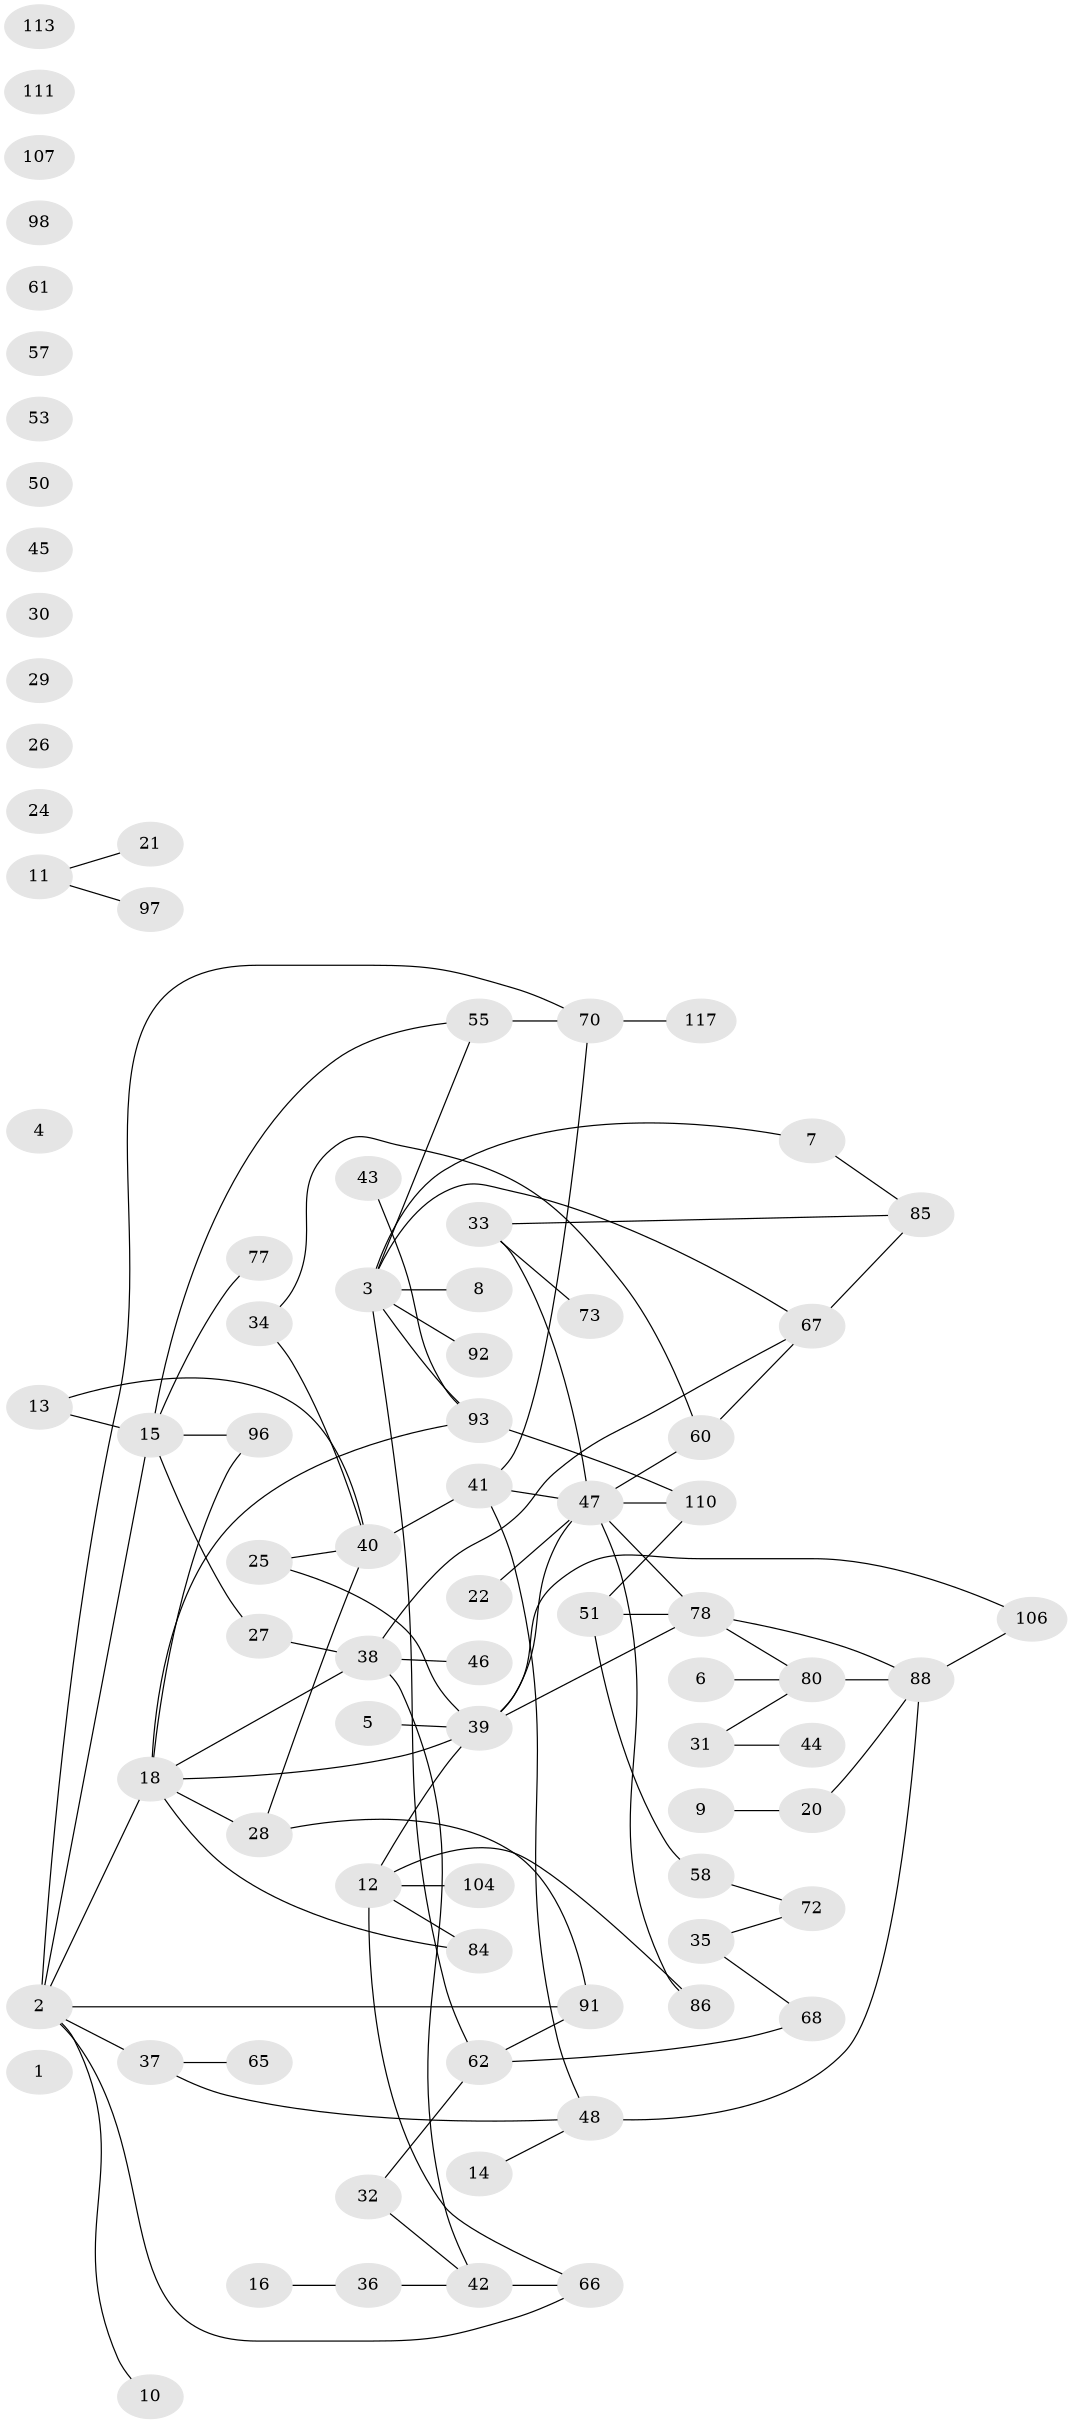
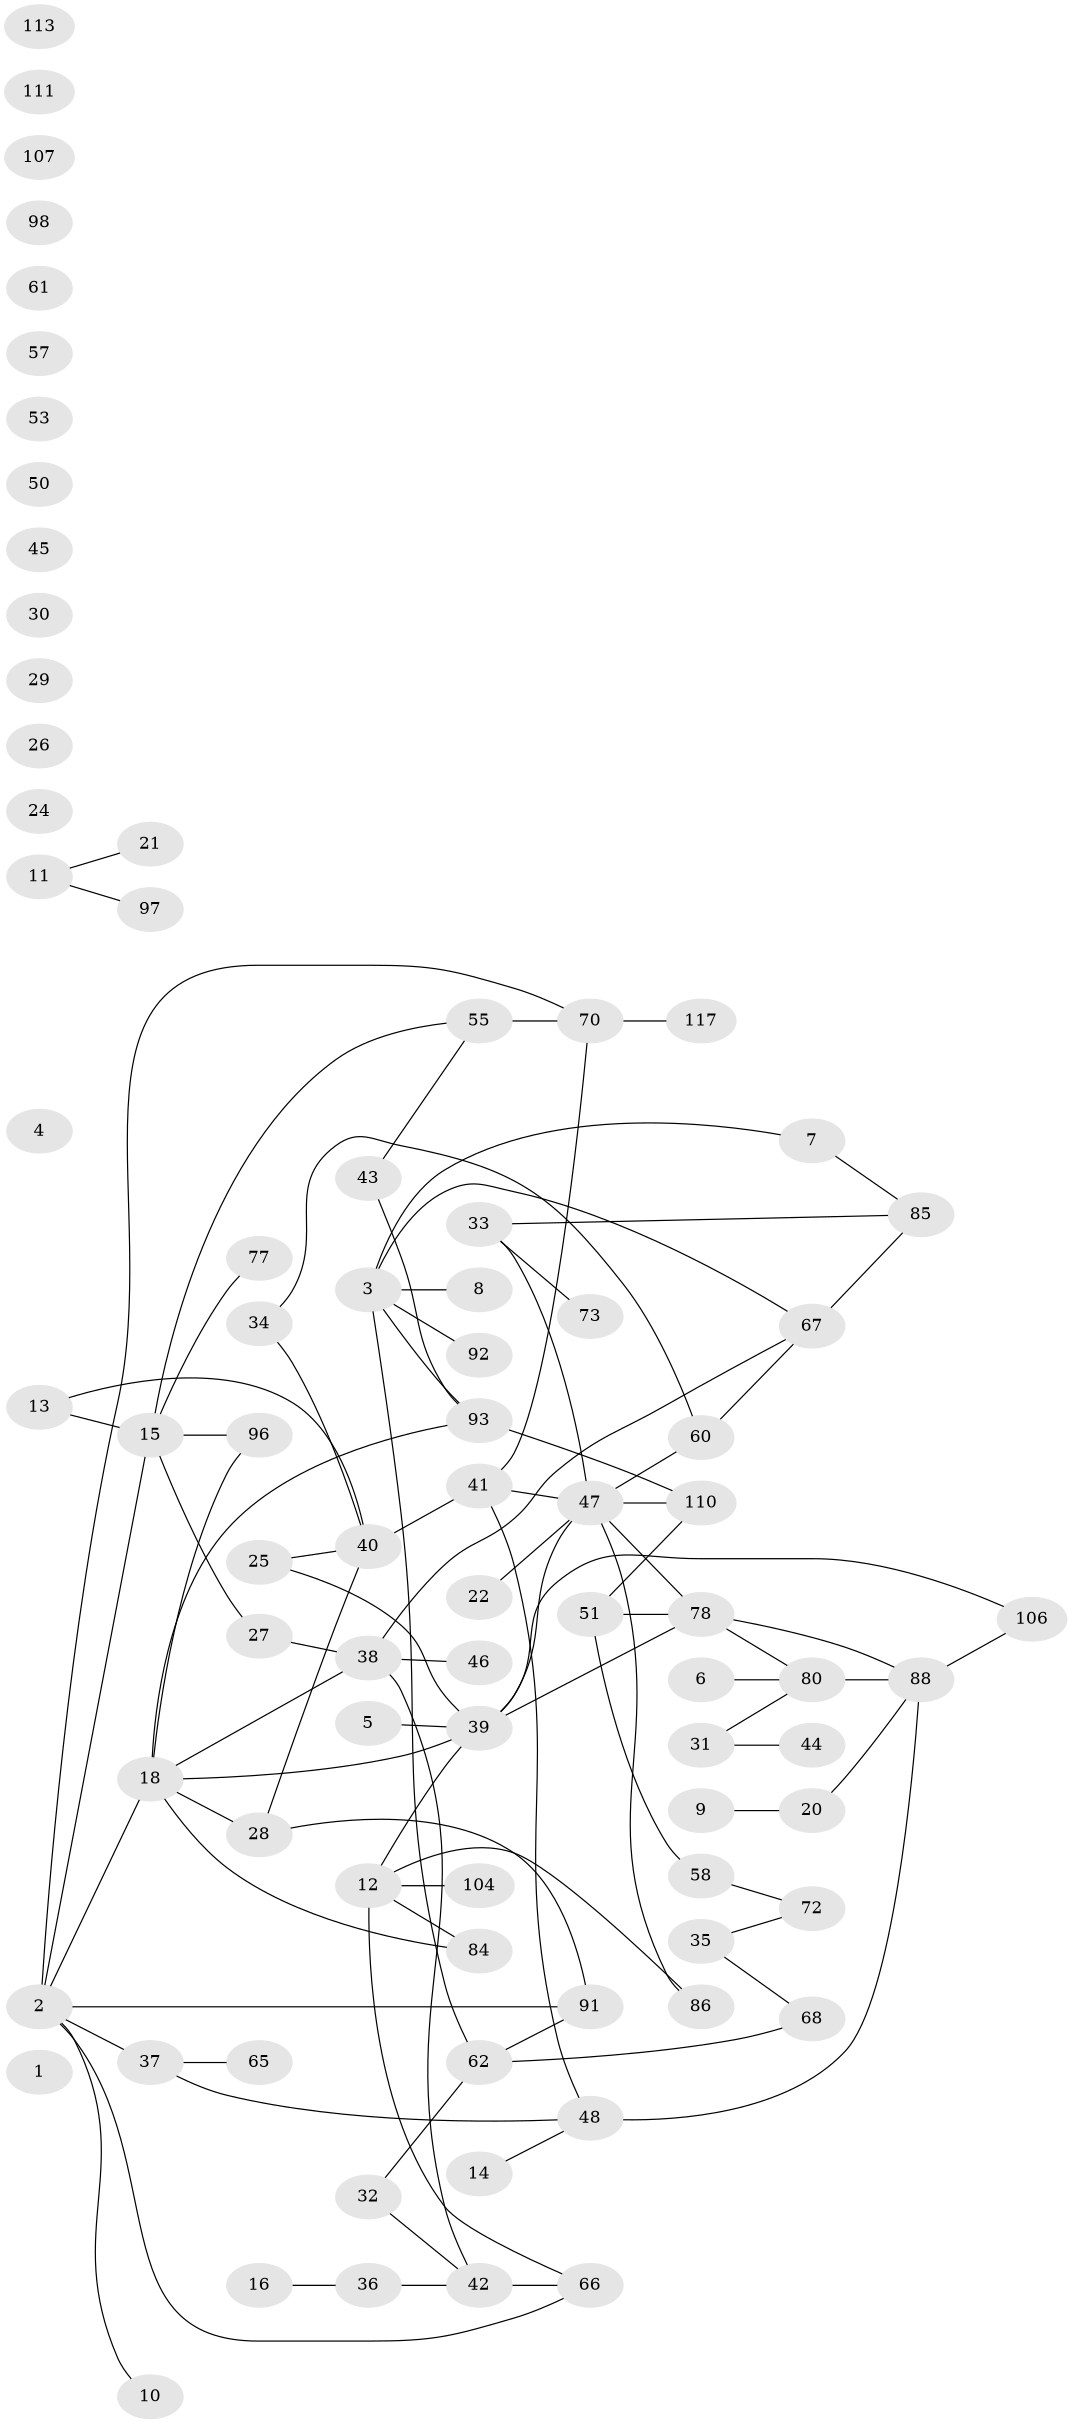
(422, 1161) -> (424, 1100)
